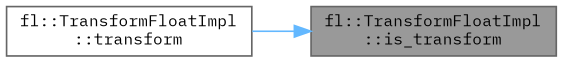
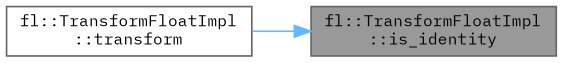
(434, 31) -> (434, 31)
